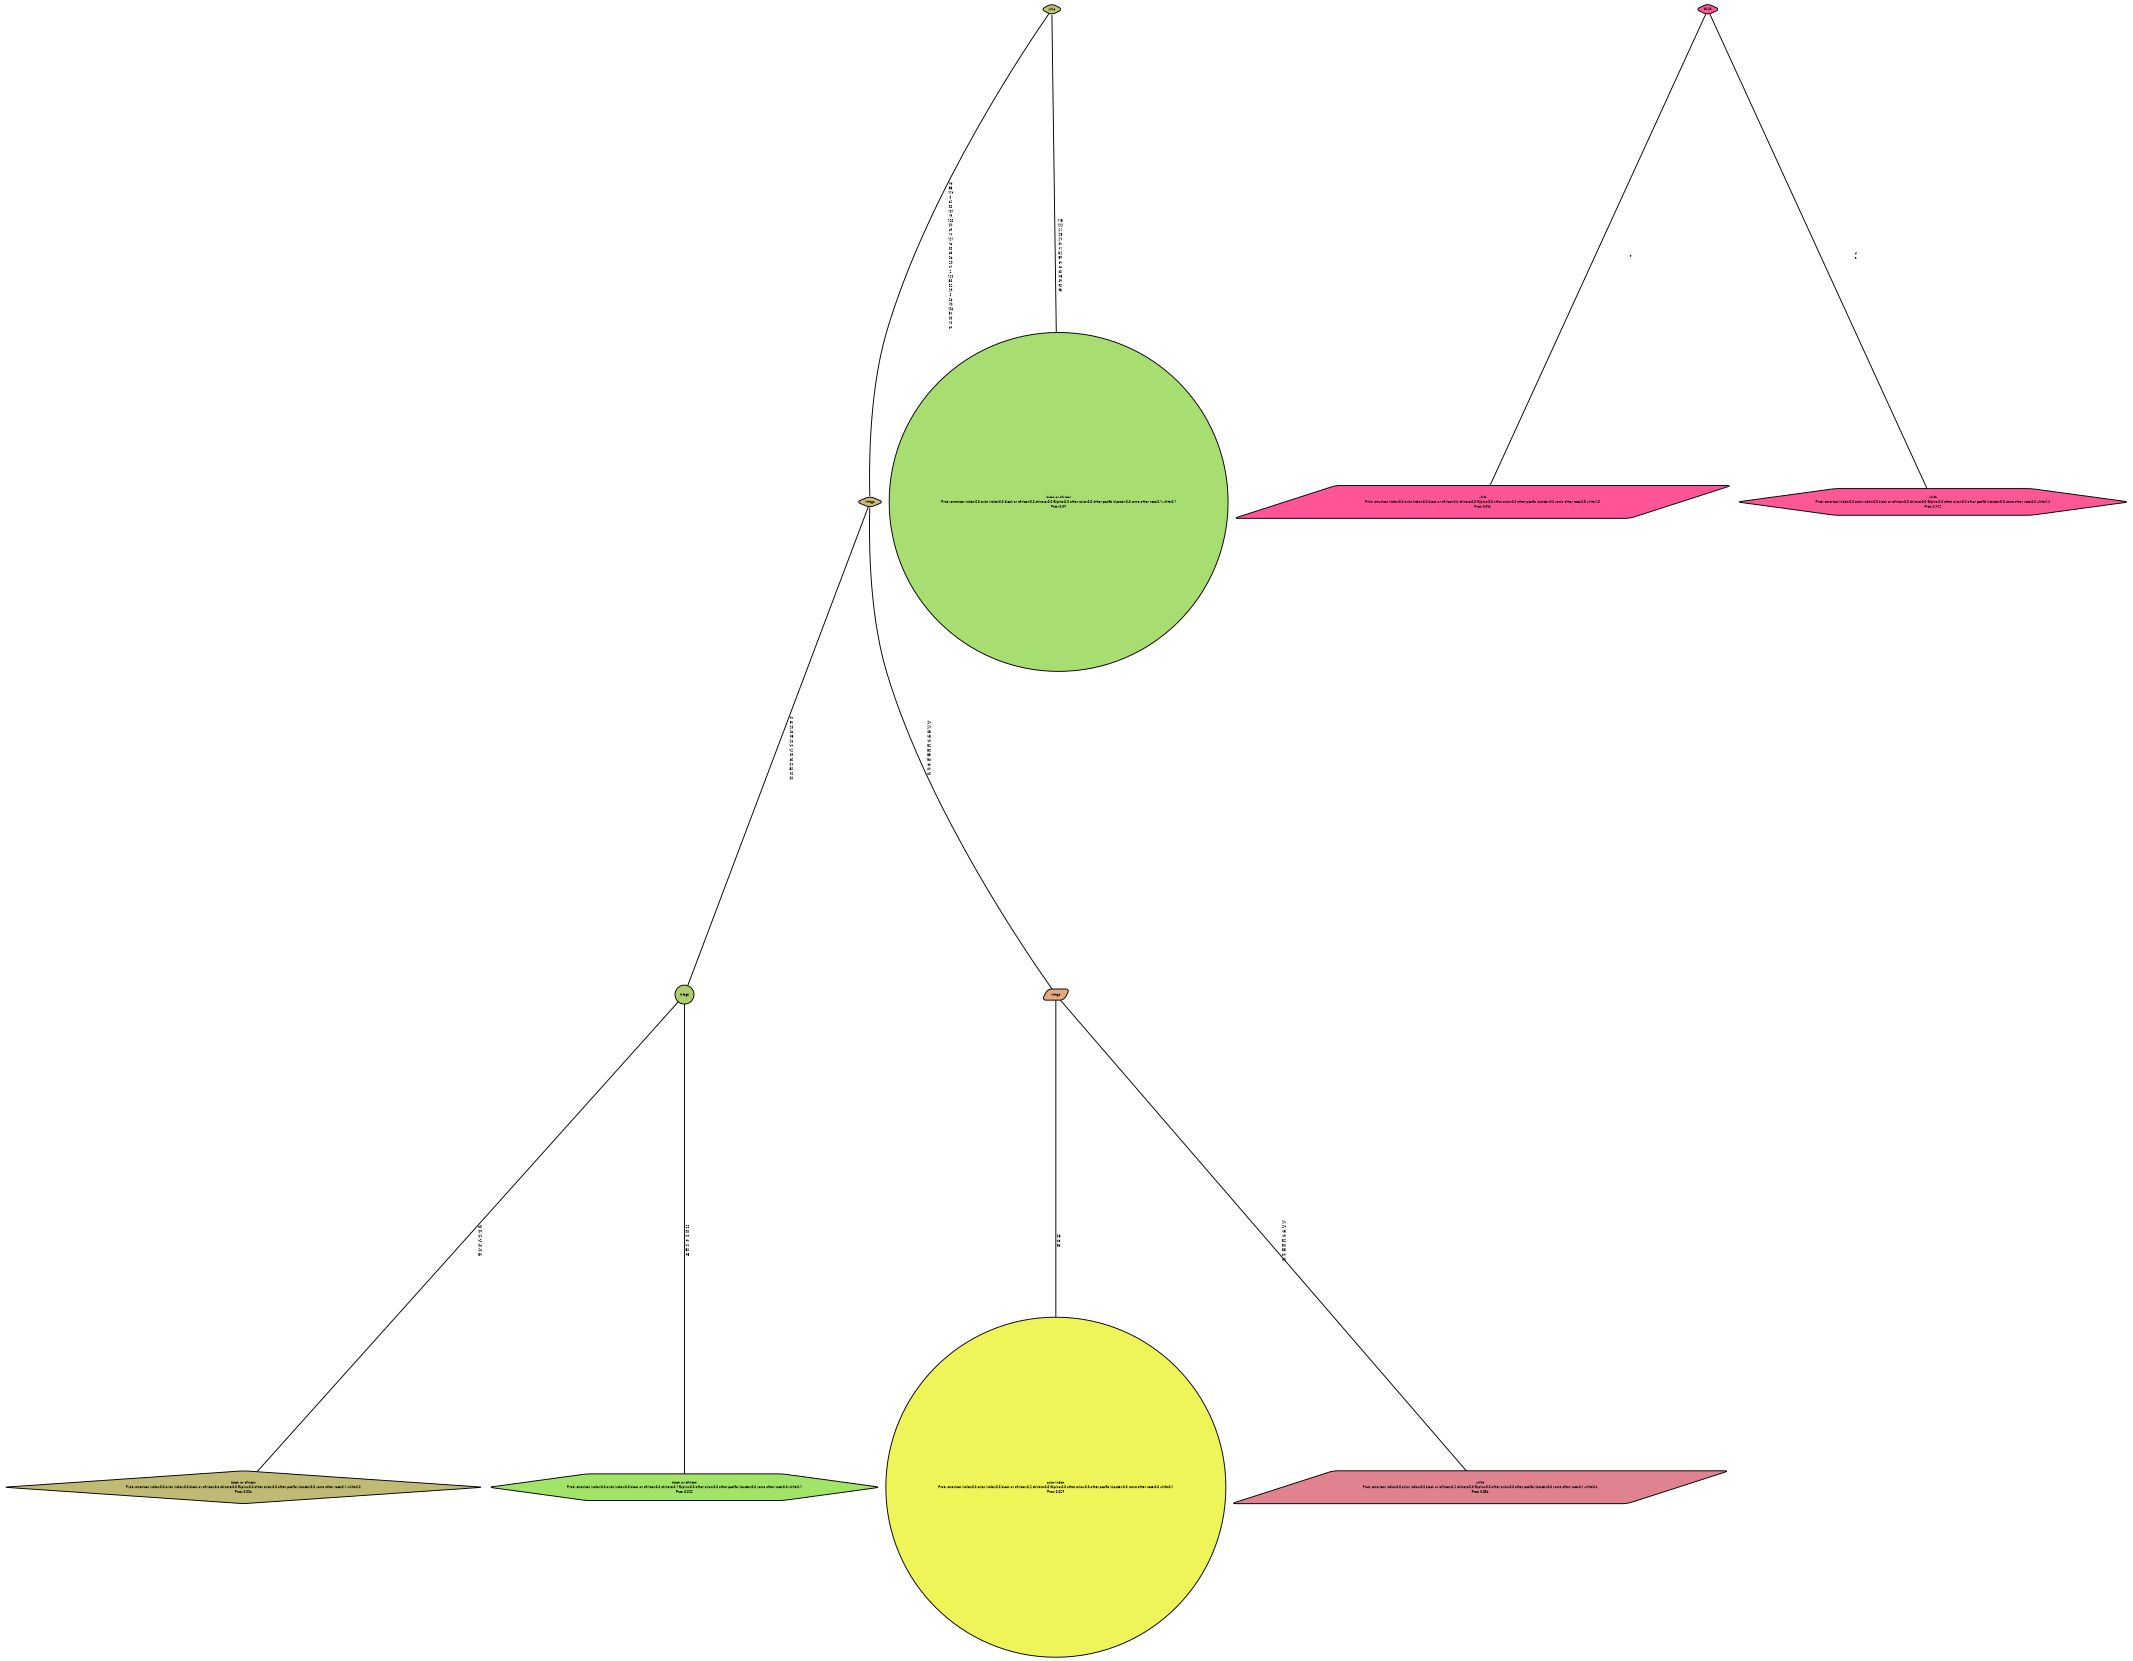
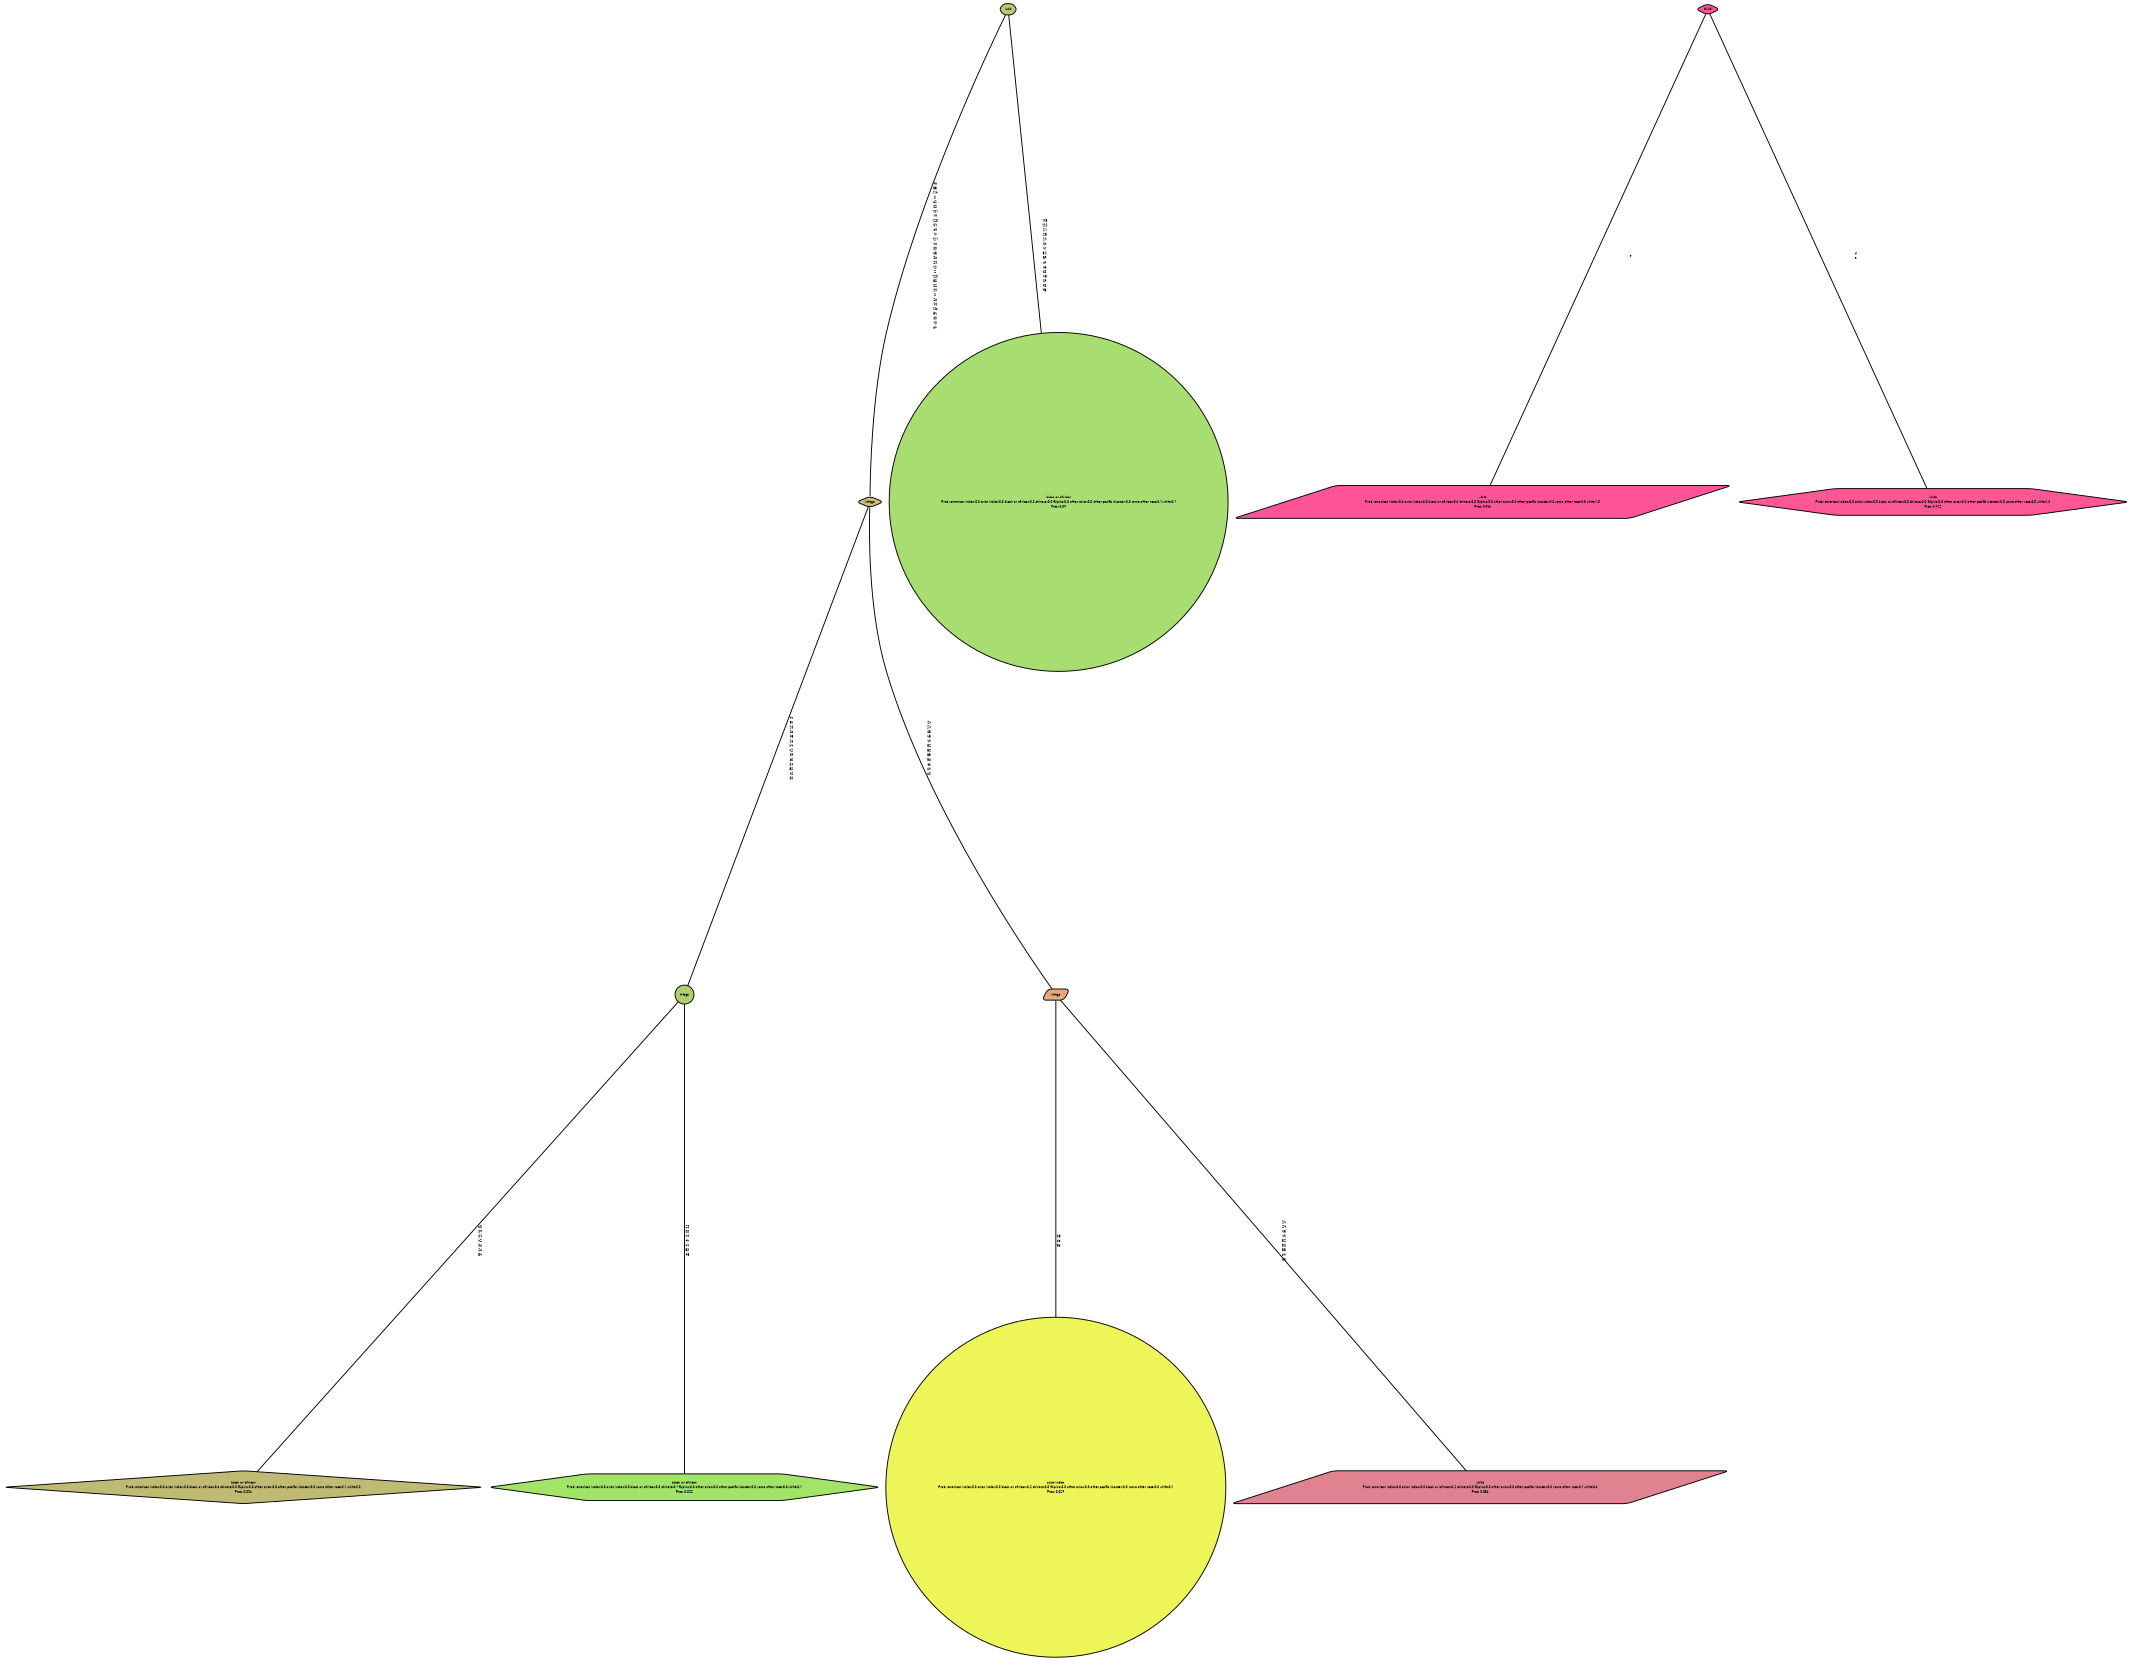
(1052, 9) -> (1008, 9)
